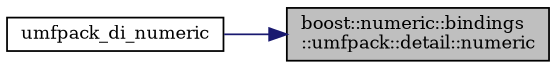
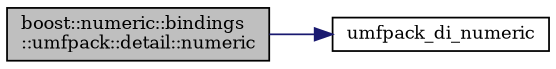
(247, 34) -> (292, 34)
